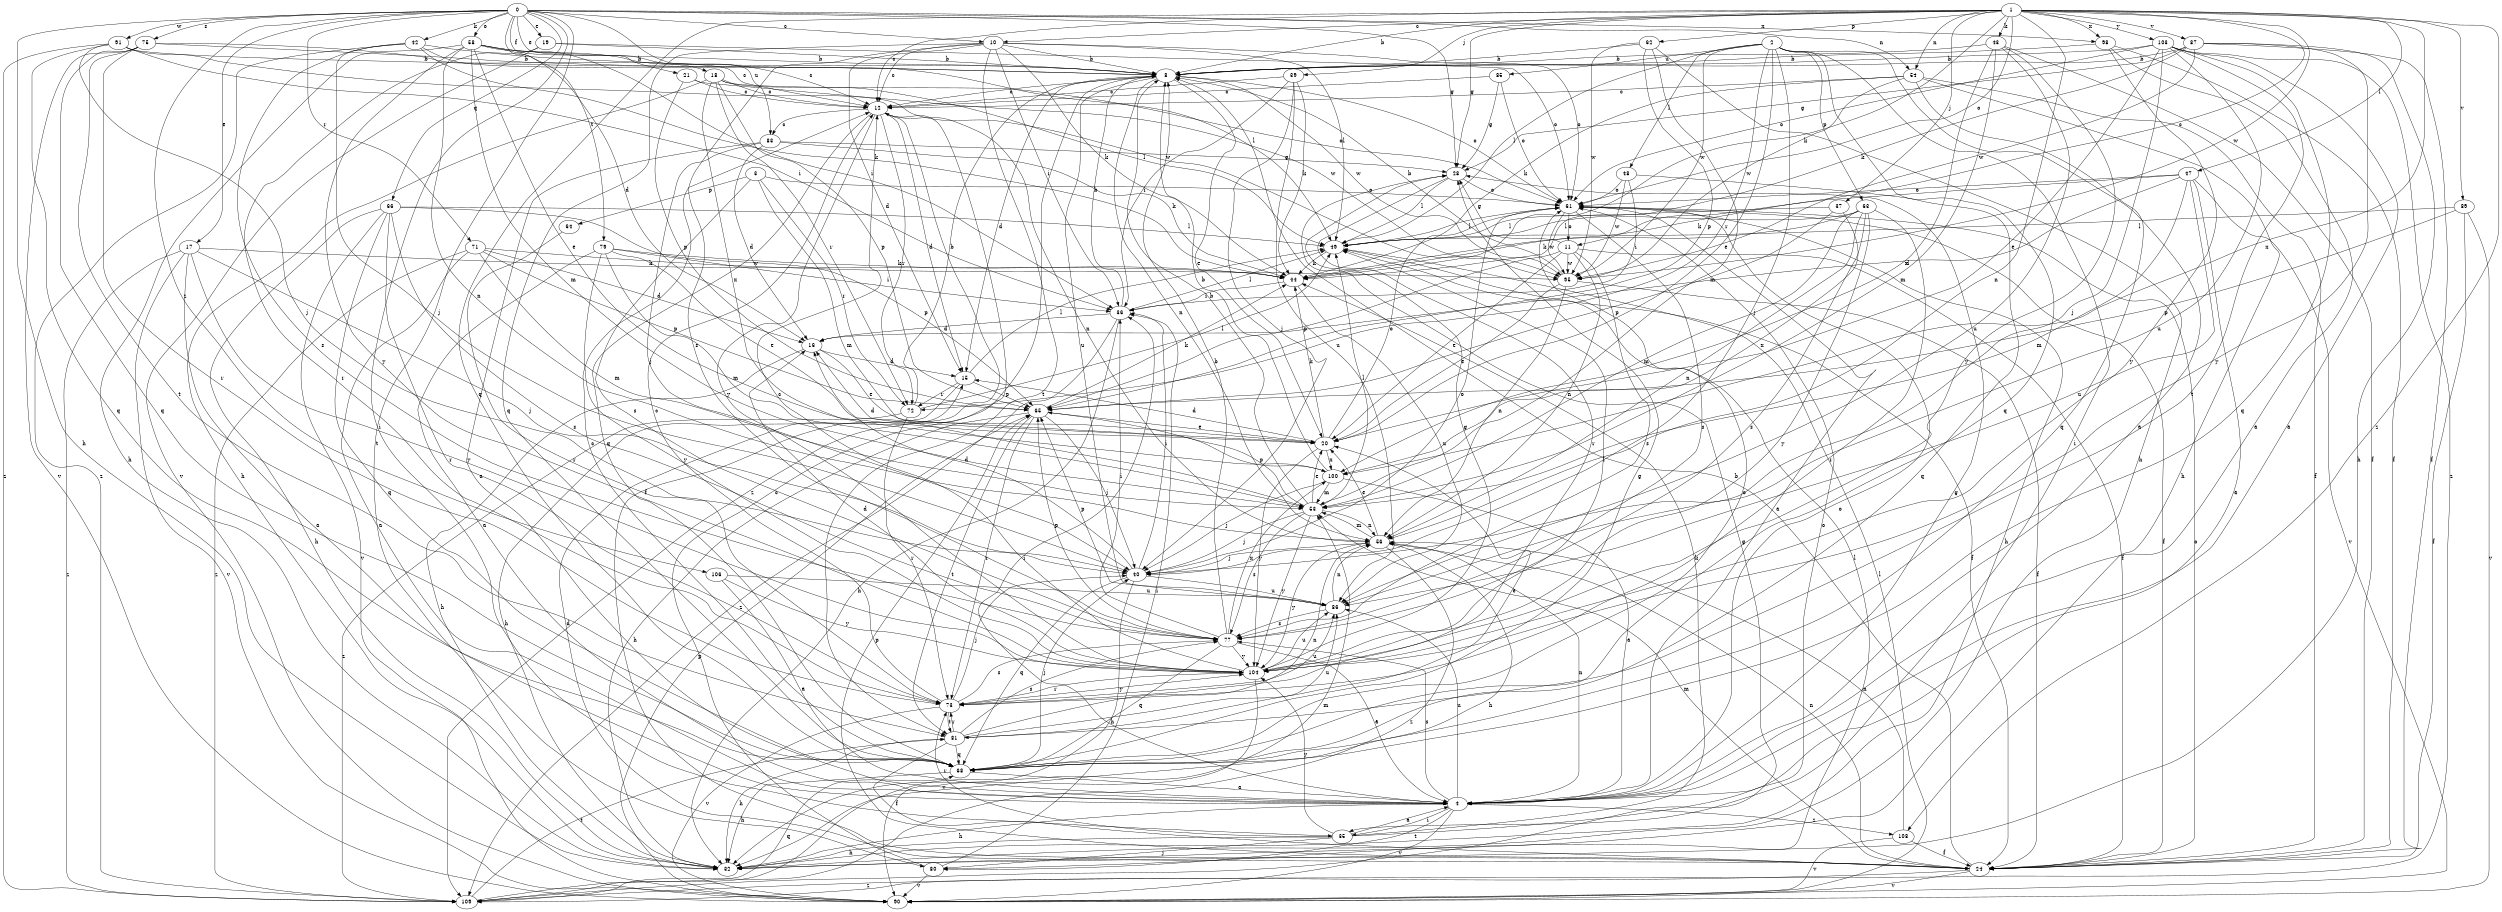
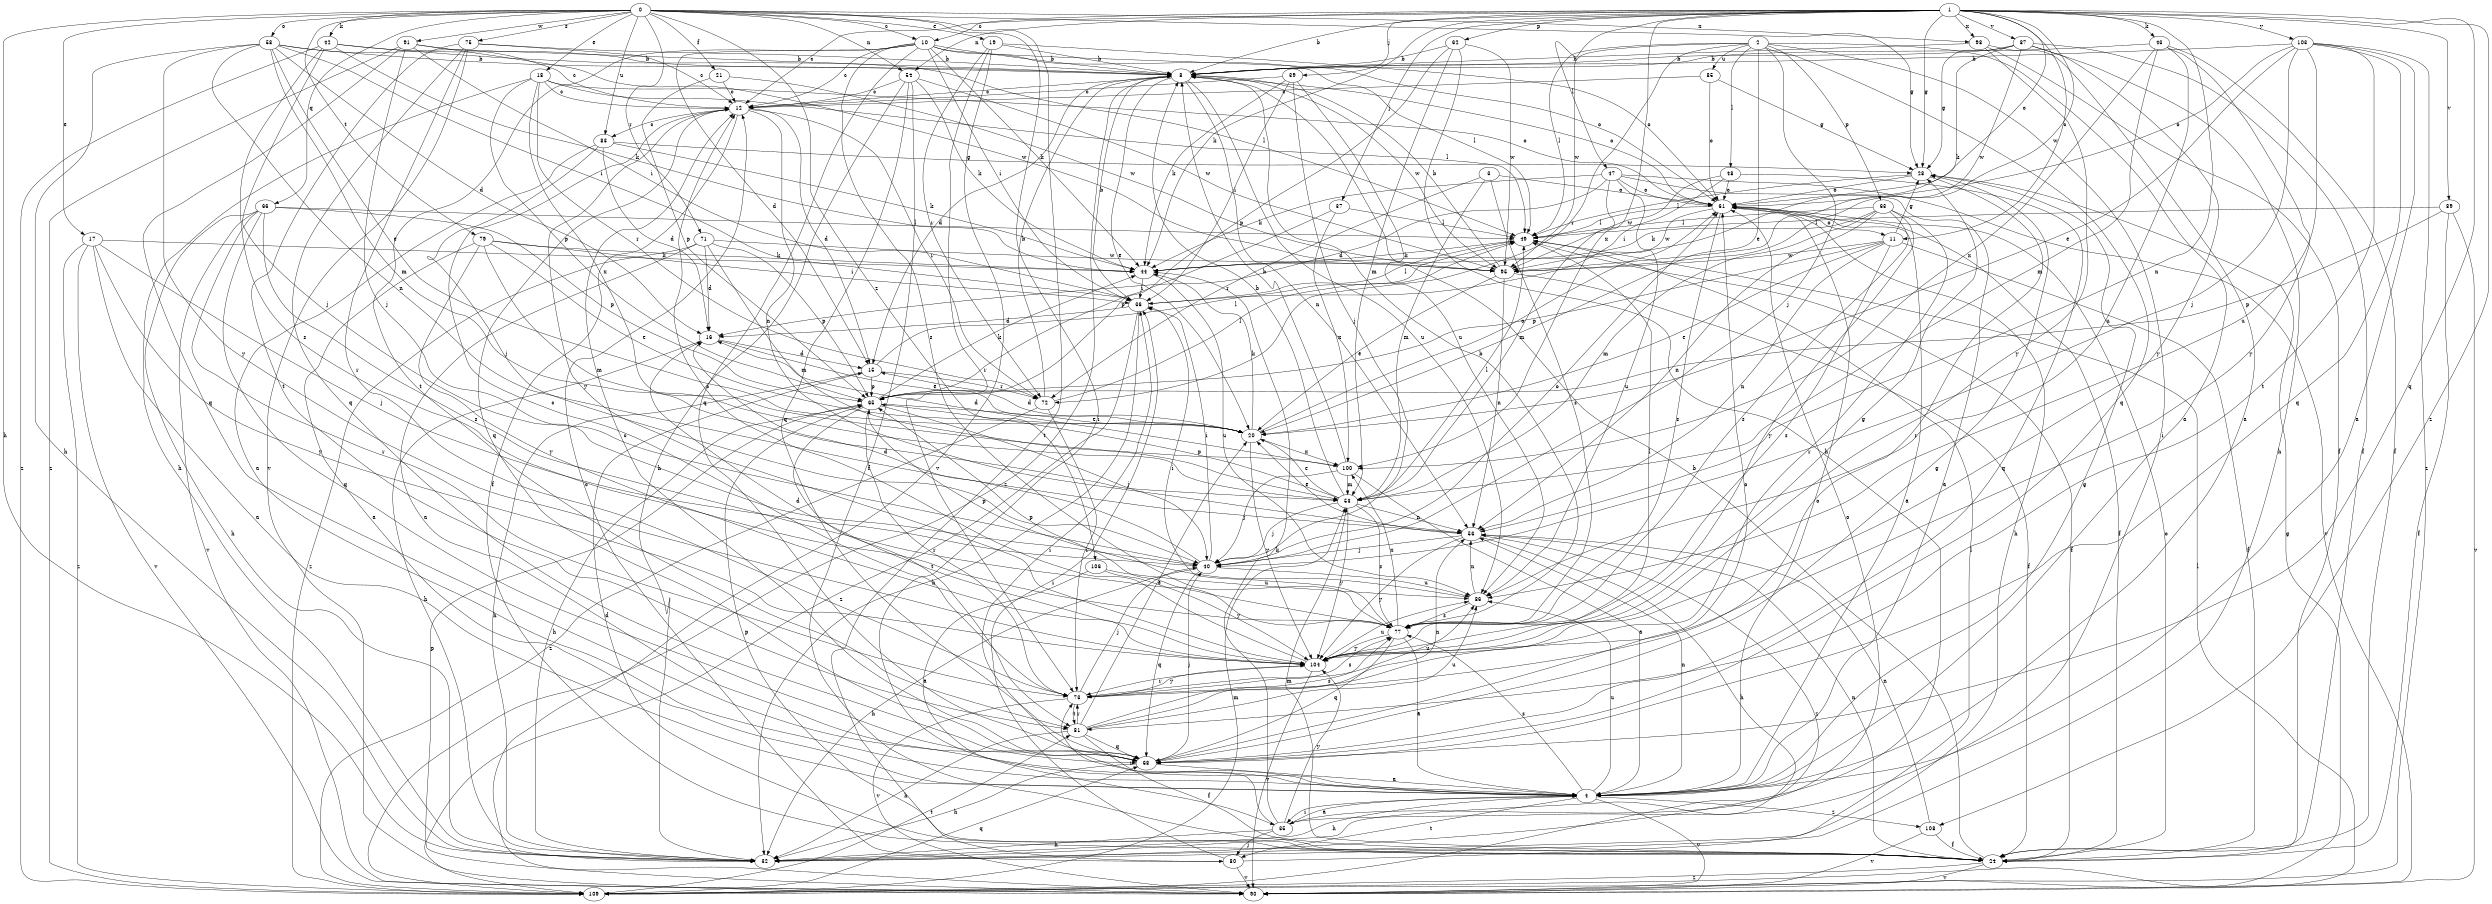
none -> (929, 218)
(569, 227) -> none
(1350, 524) -> none
